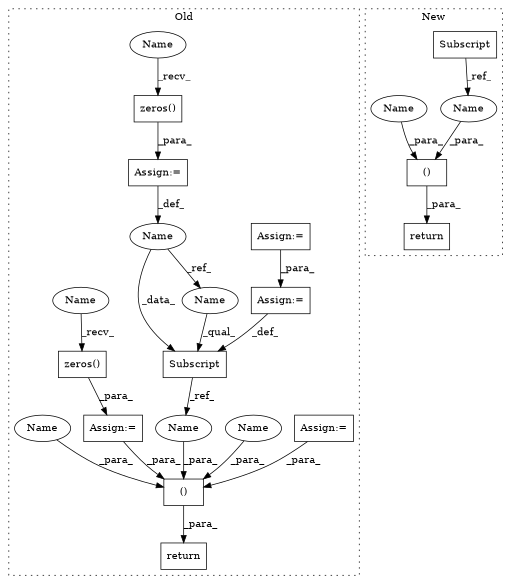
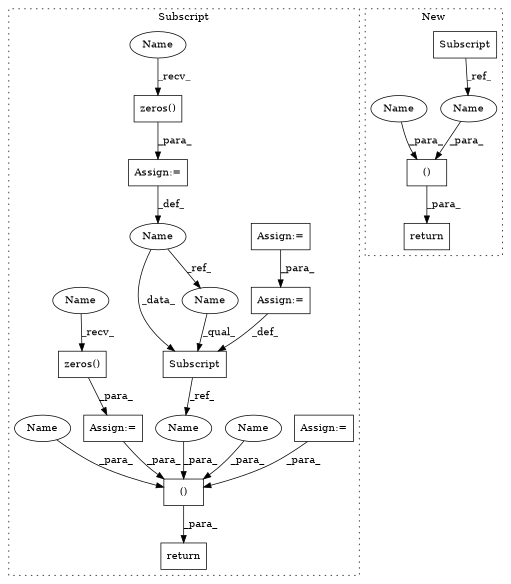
(184, 17) -> (184, 17)
